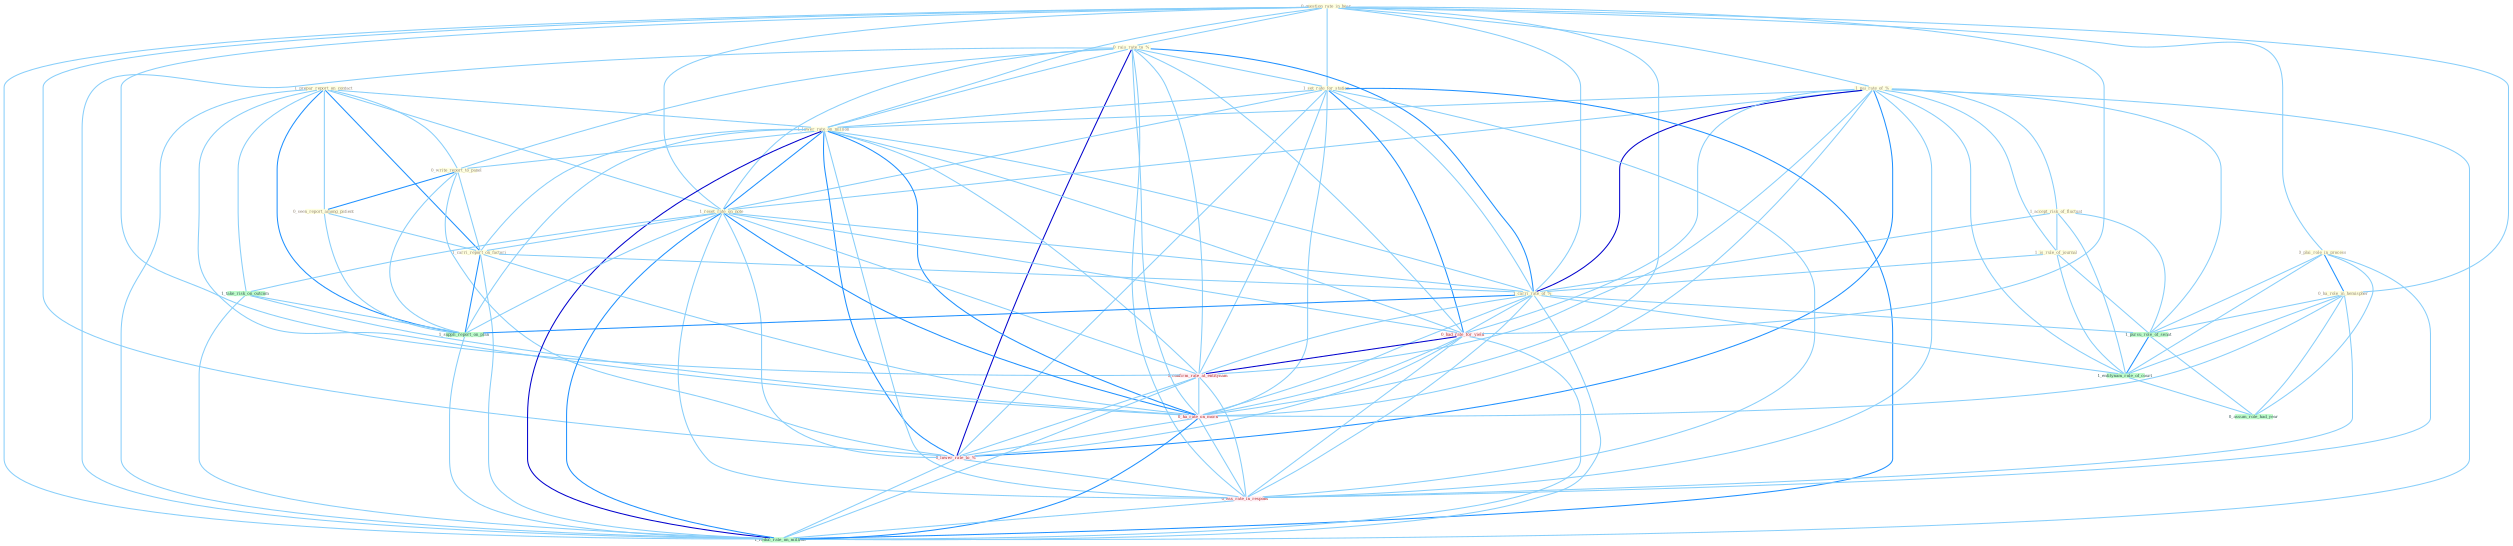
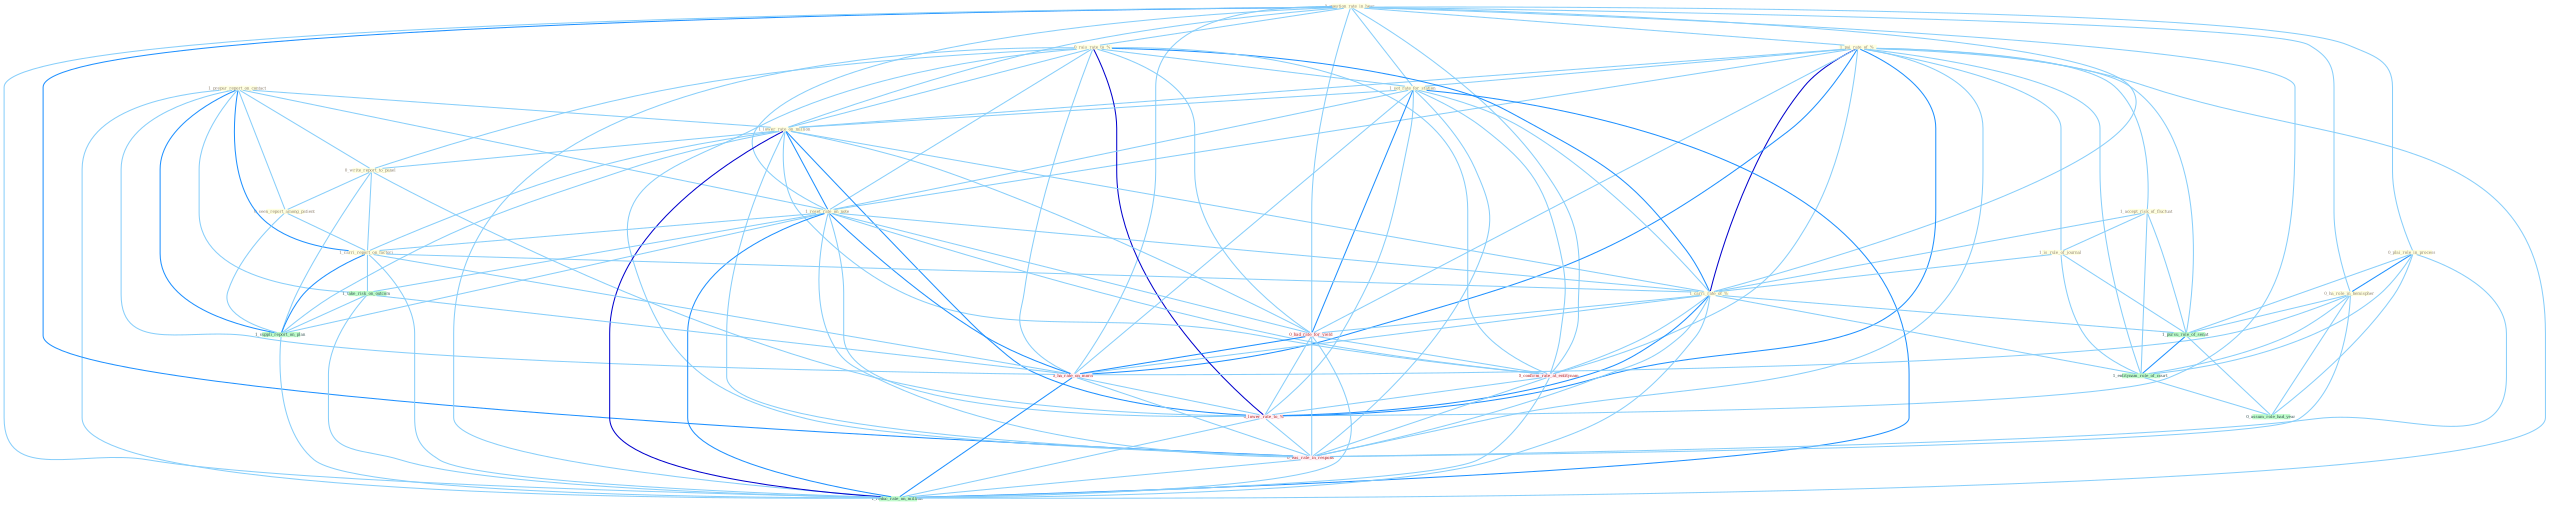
none -> (1635, 68)
(391, 191) -> (328, 191)
none -> (43, 193)
none -> (367, 268)
(957, 306) -> none
(999, 314) -> (1619, 363)
(1590, 342) -> (1550, 271)
(1331, 355) -> (1408, 351)
(1336, 385) -> (1238, 348)
(1199, 396) -> none
